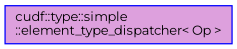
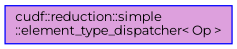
(119, 25) -> (119, 25)
